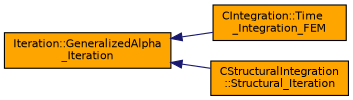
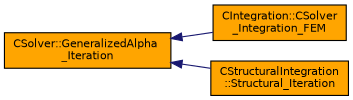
(280, 23) -> (280, 23)
(88, 50) -> (88, 50)
